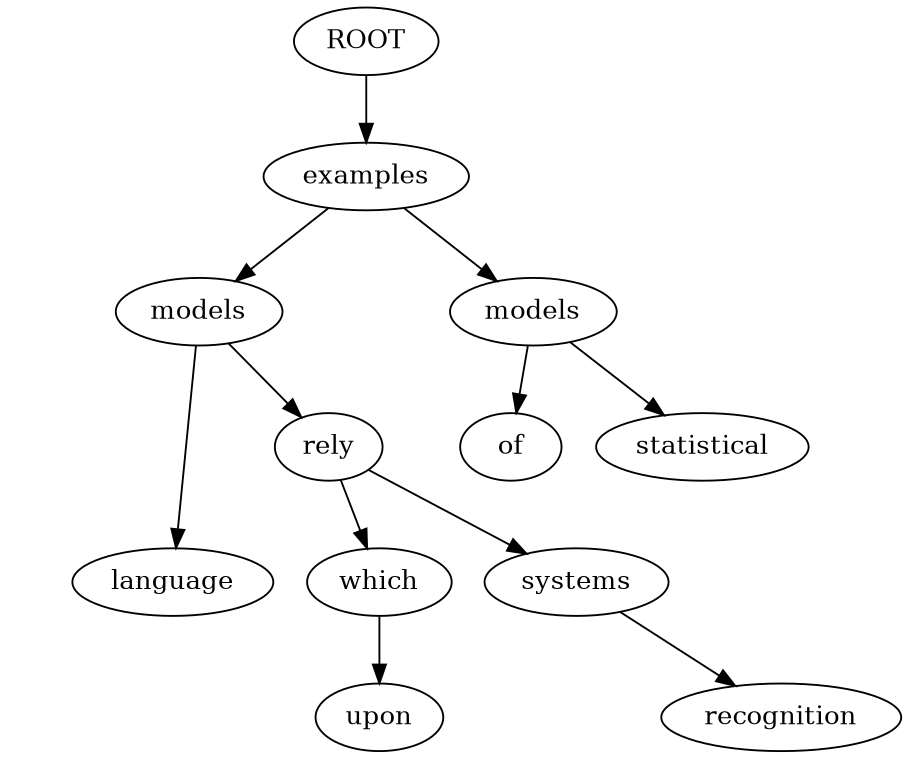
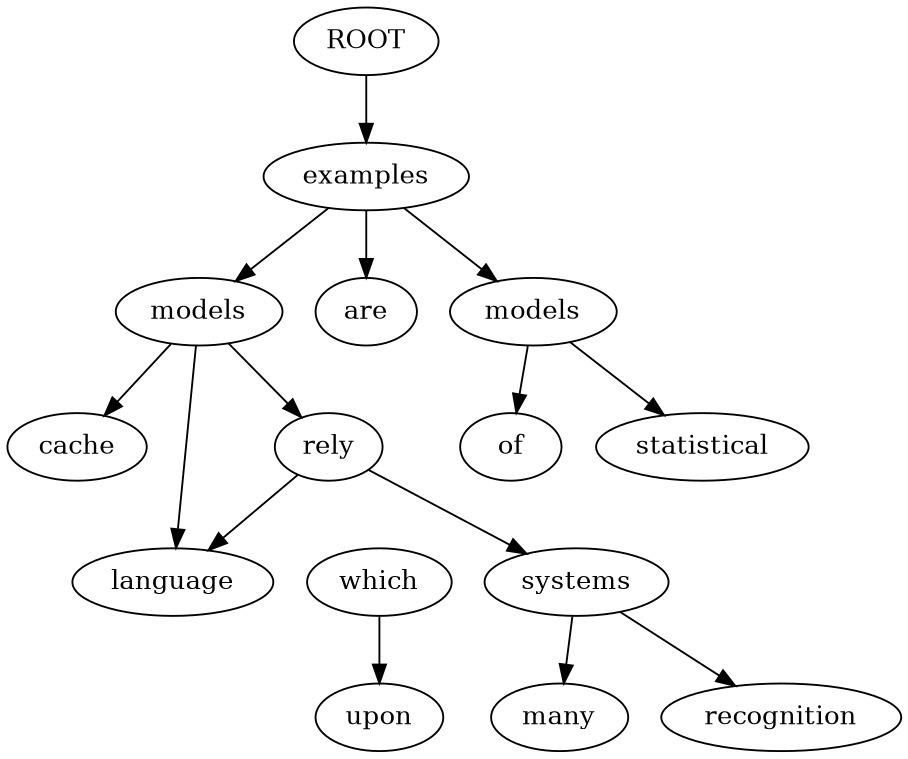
none -> (366, 312)
none -> (77, 447)
(351, 505) -> (261, 506)
none -> (560, 717)
